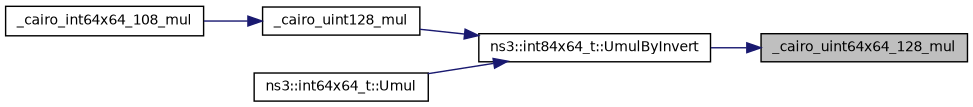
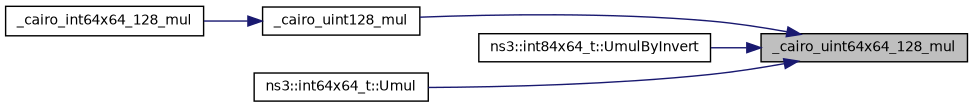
(105, 21) -> (105, 21)
(442, 32) -> (604, 16)
(461, 69) -> (607, 82)
